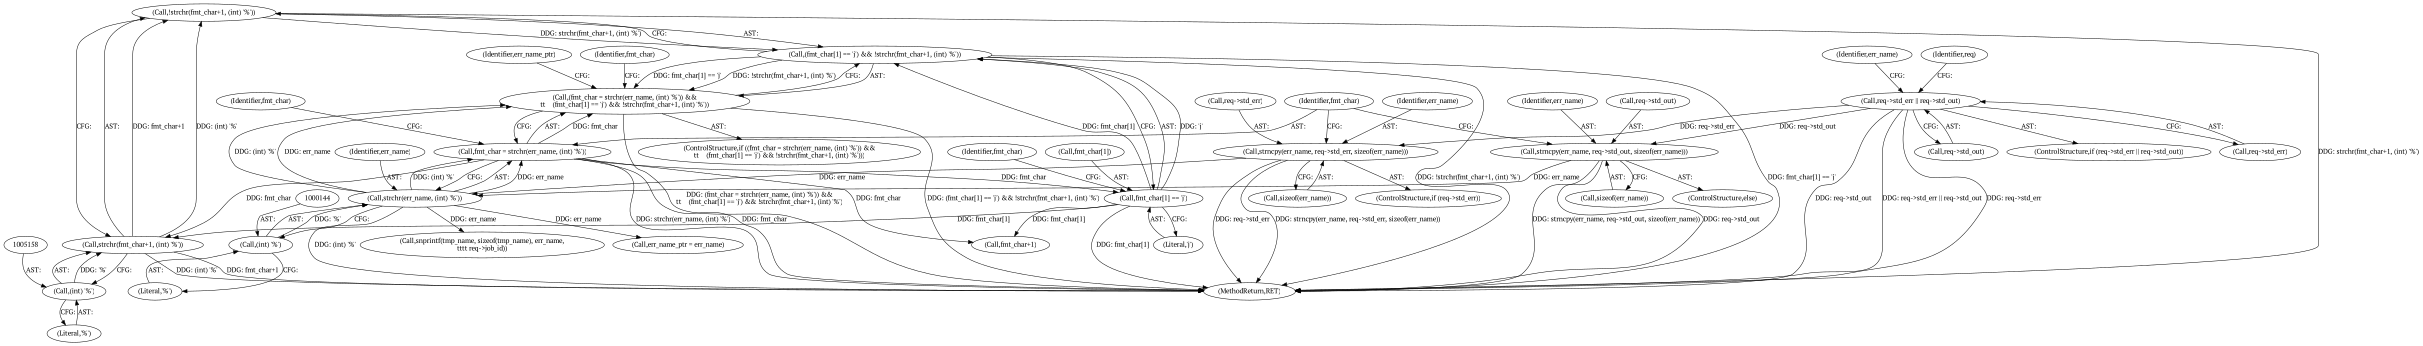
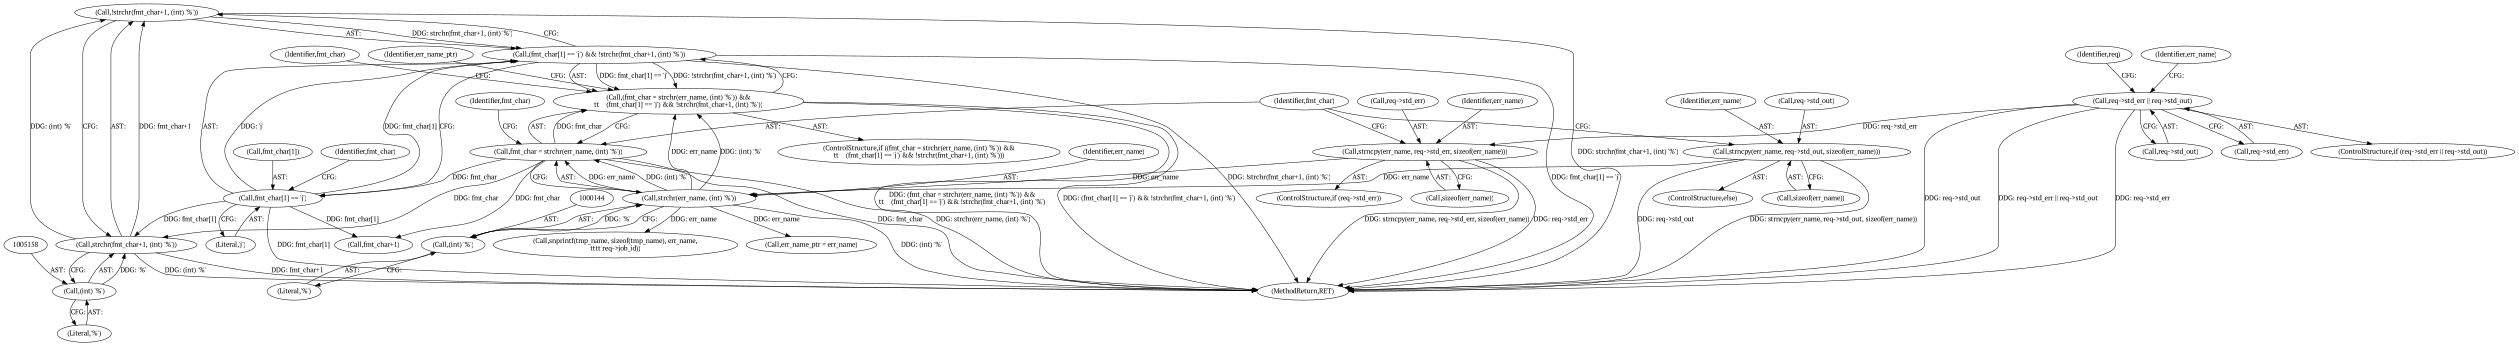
(1763, 126) -> none
